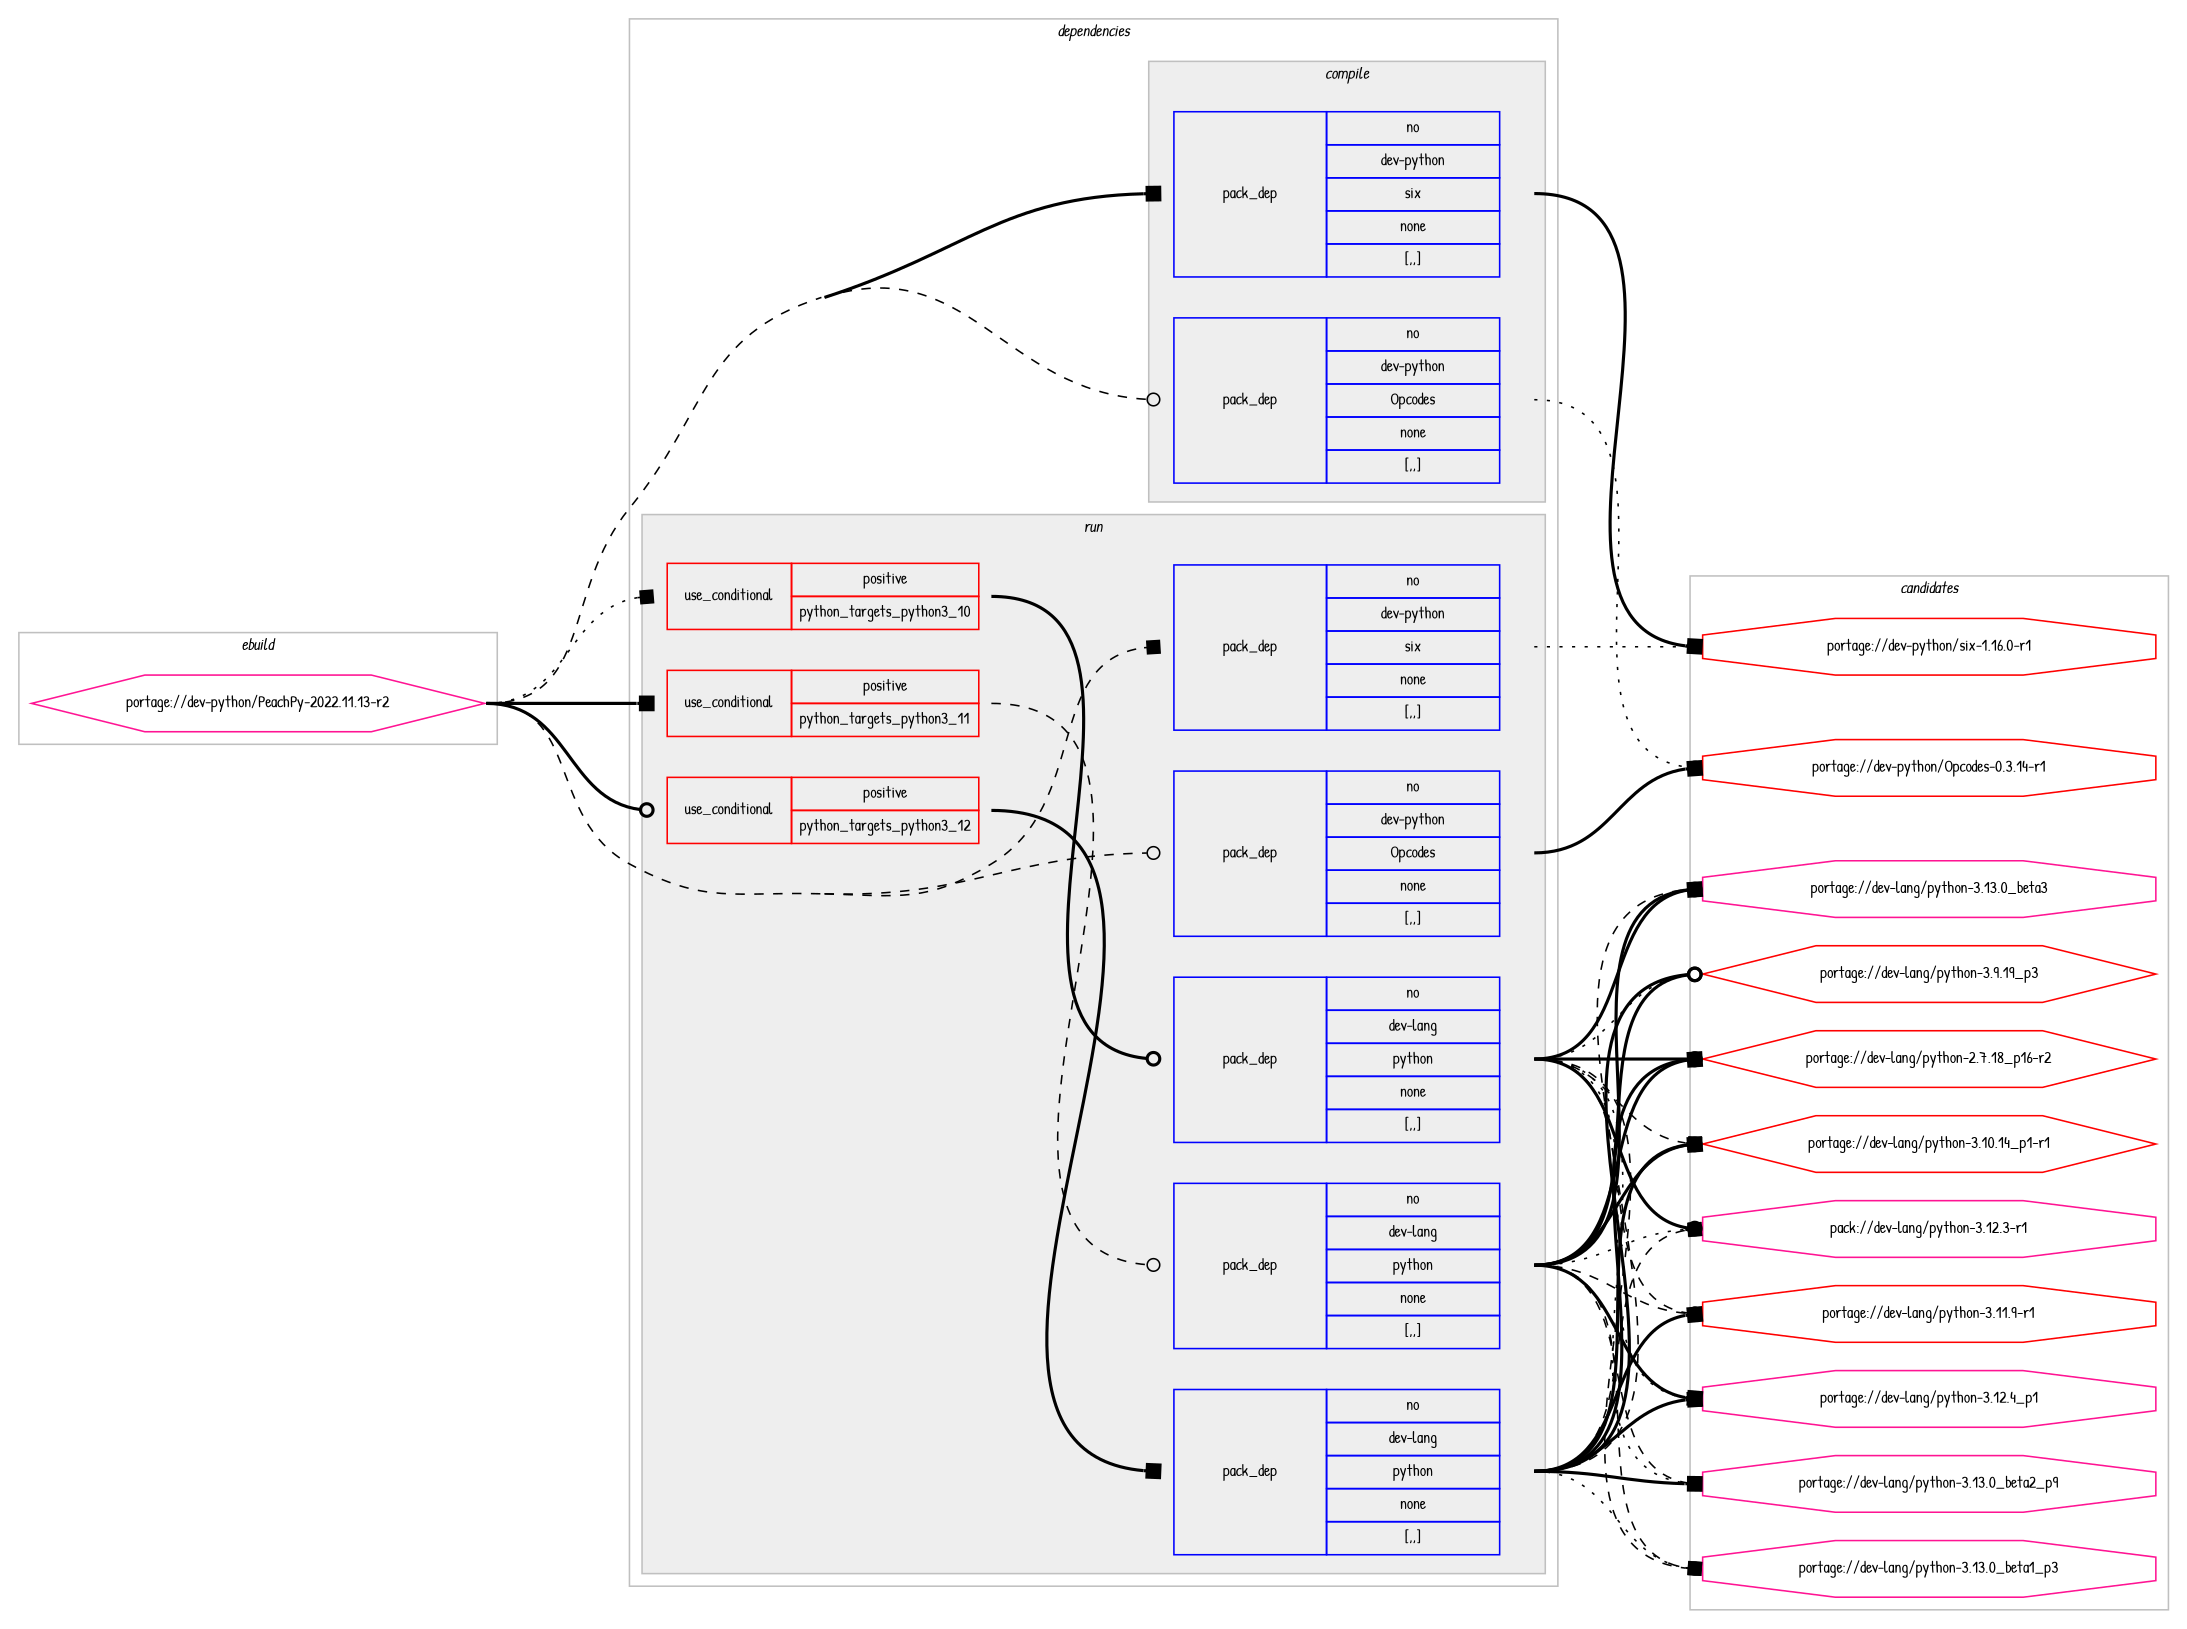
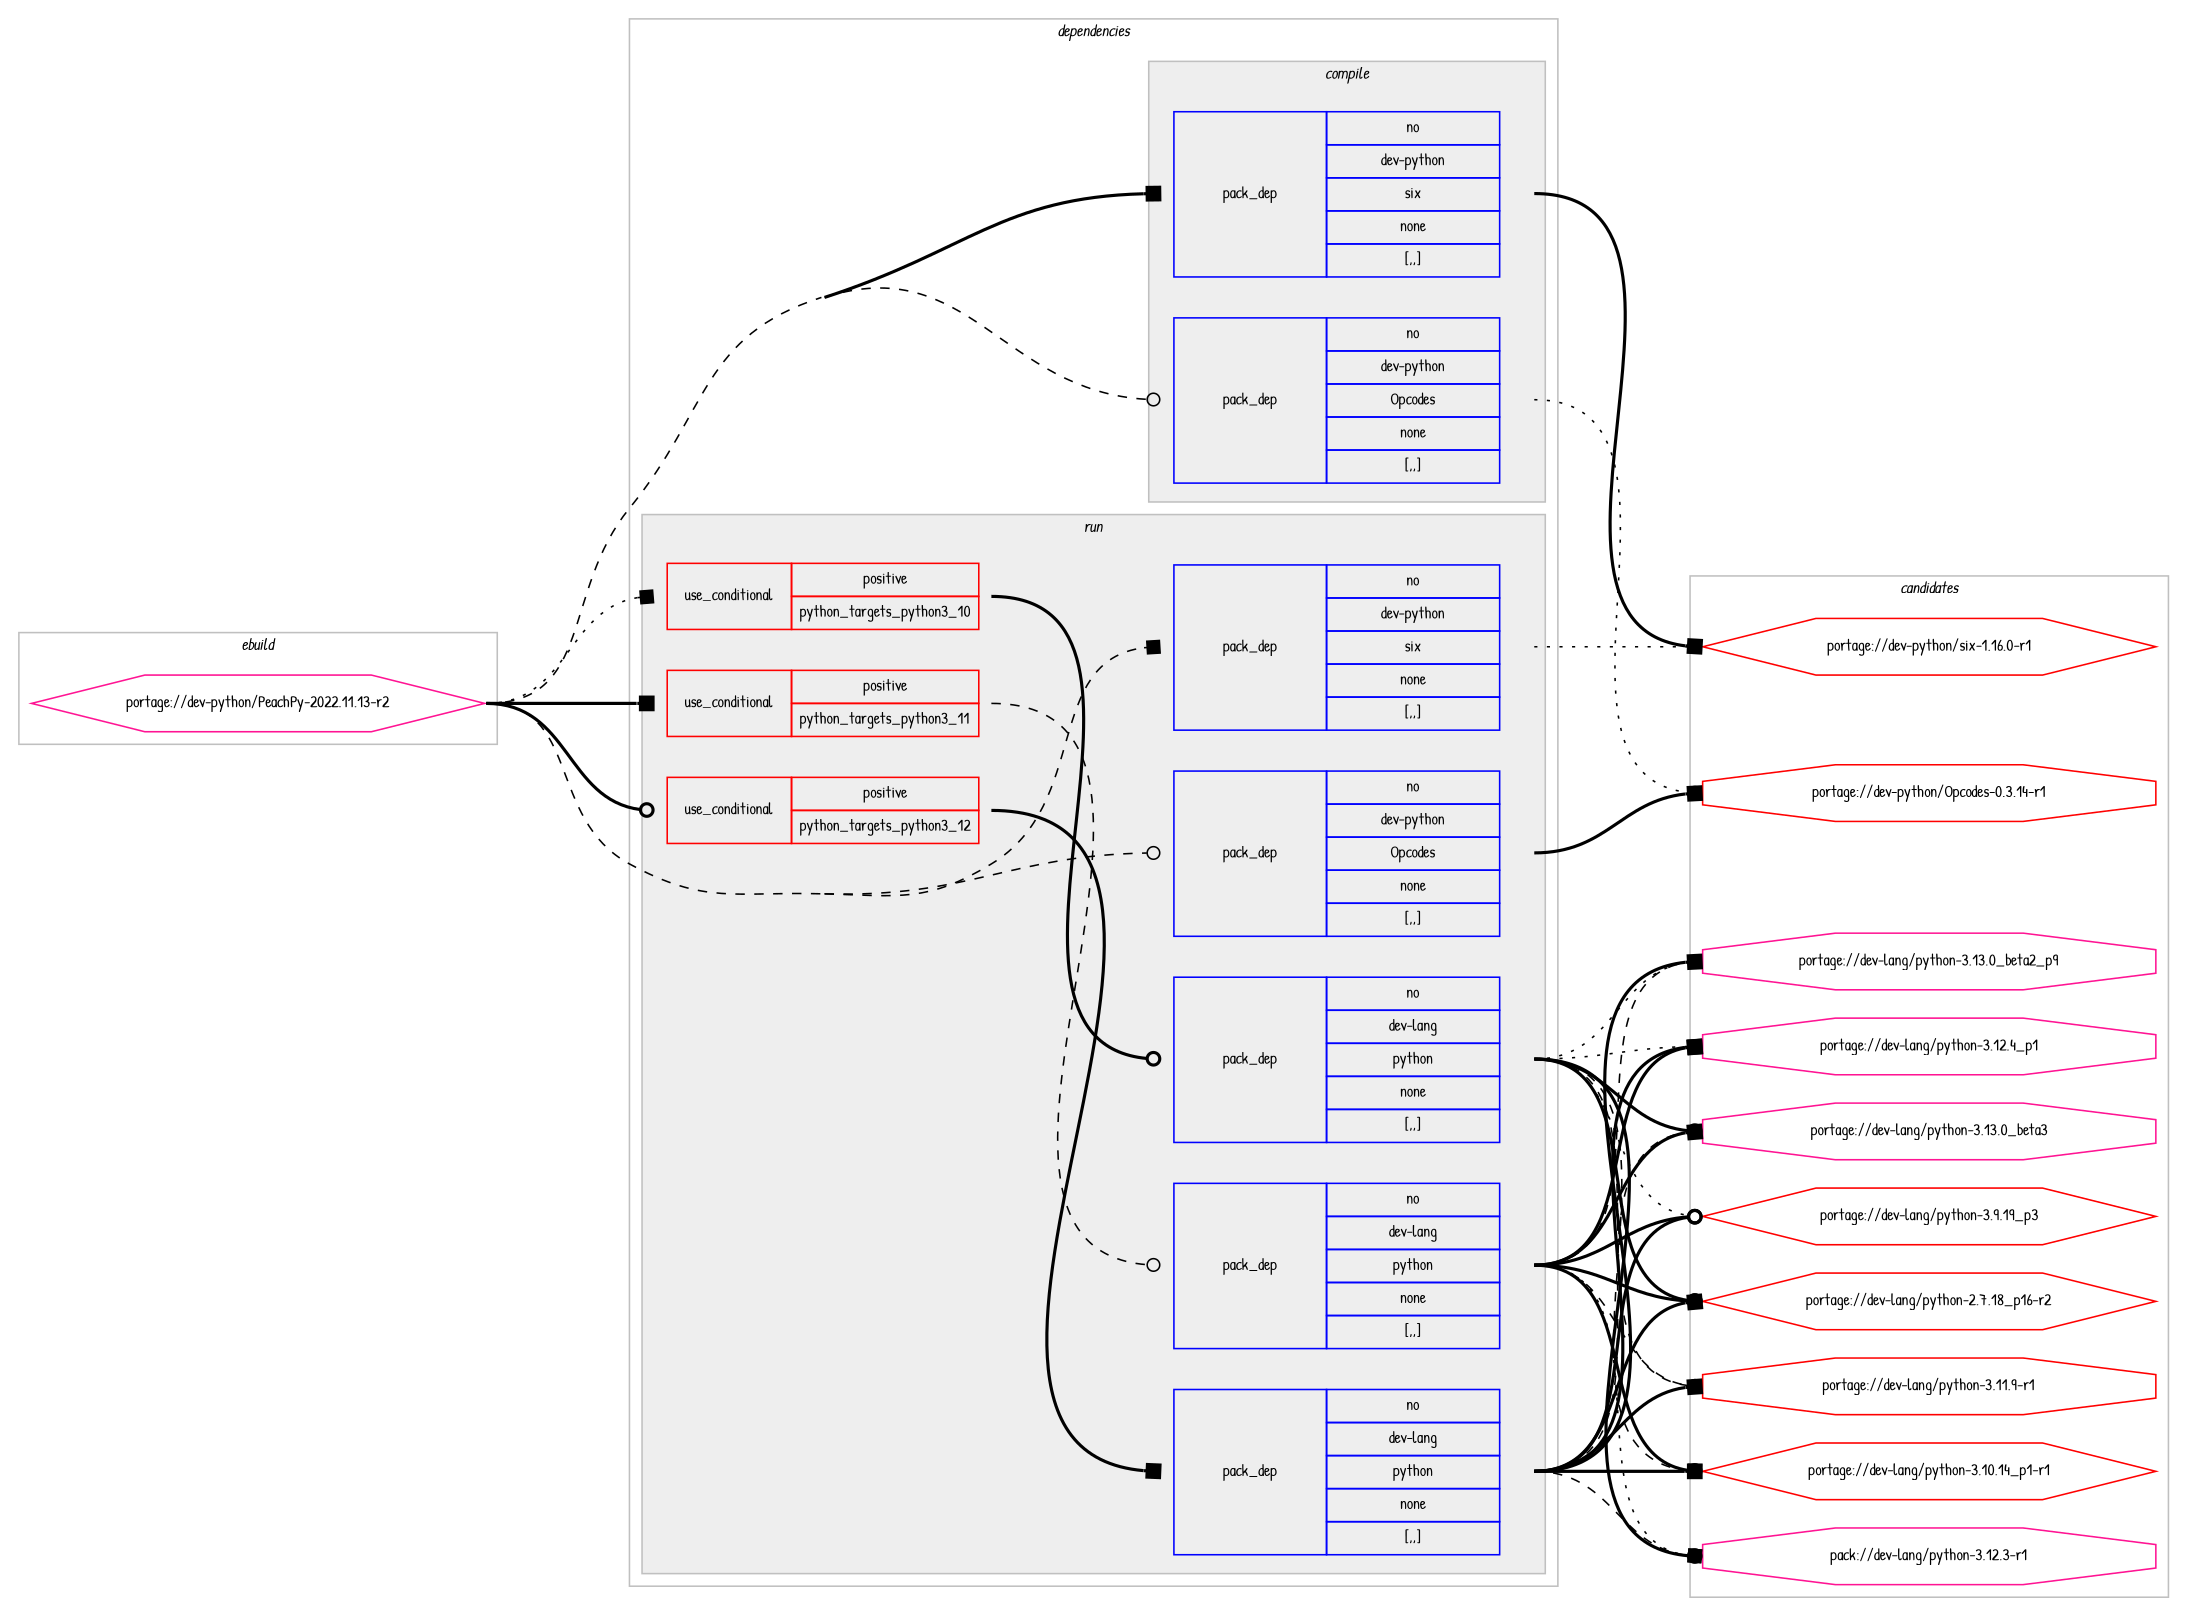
(1929, 647) -> (1929, 647)
(1929, 1569) -> none
